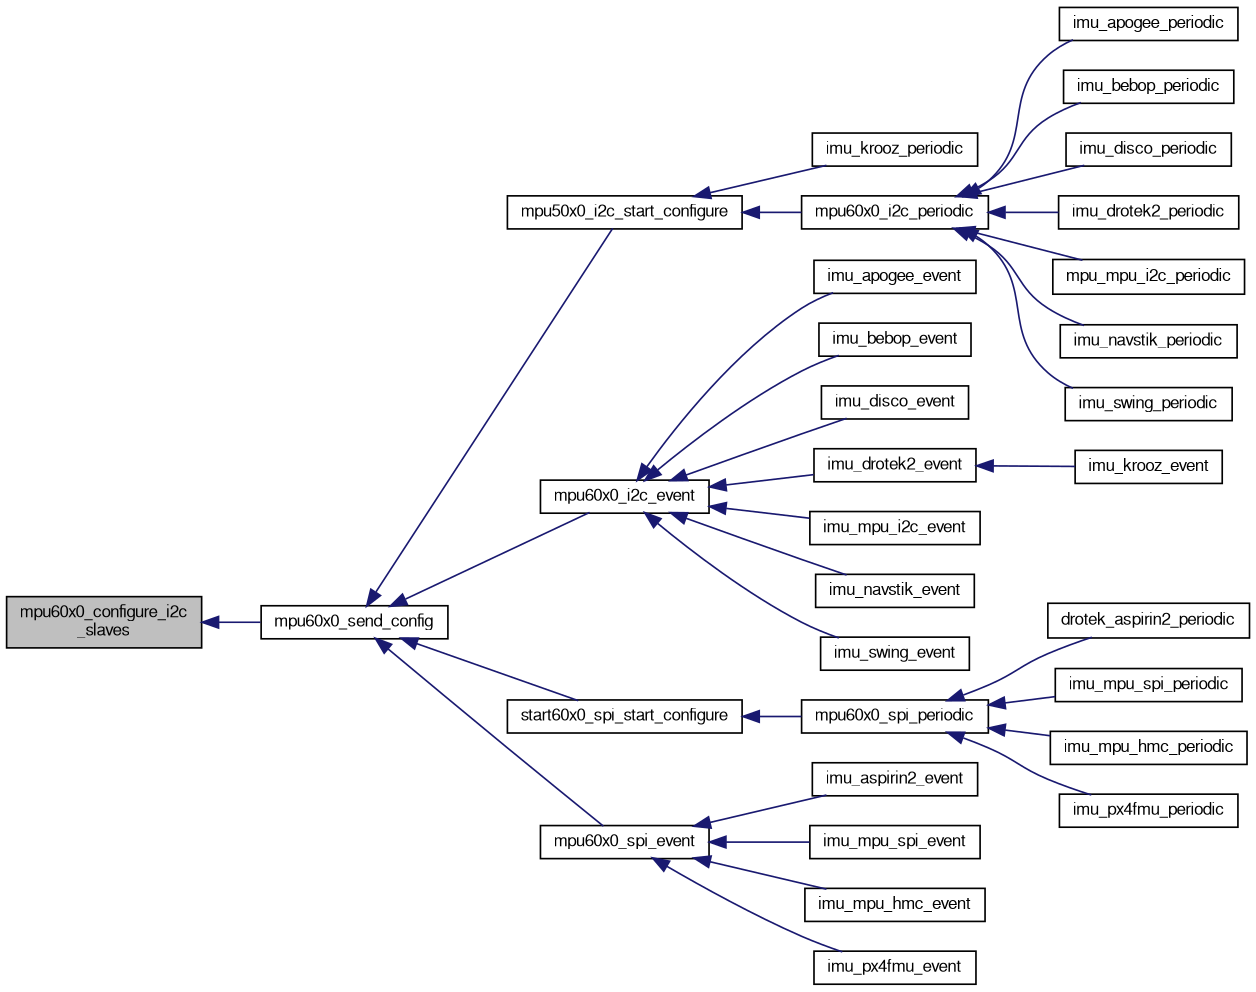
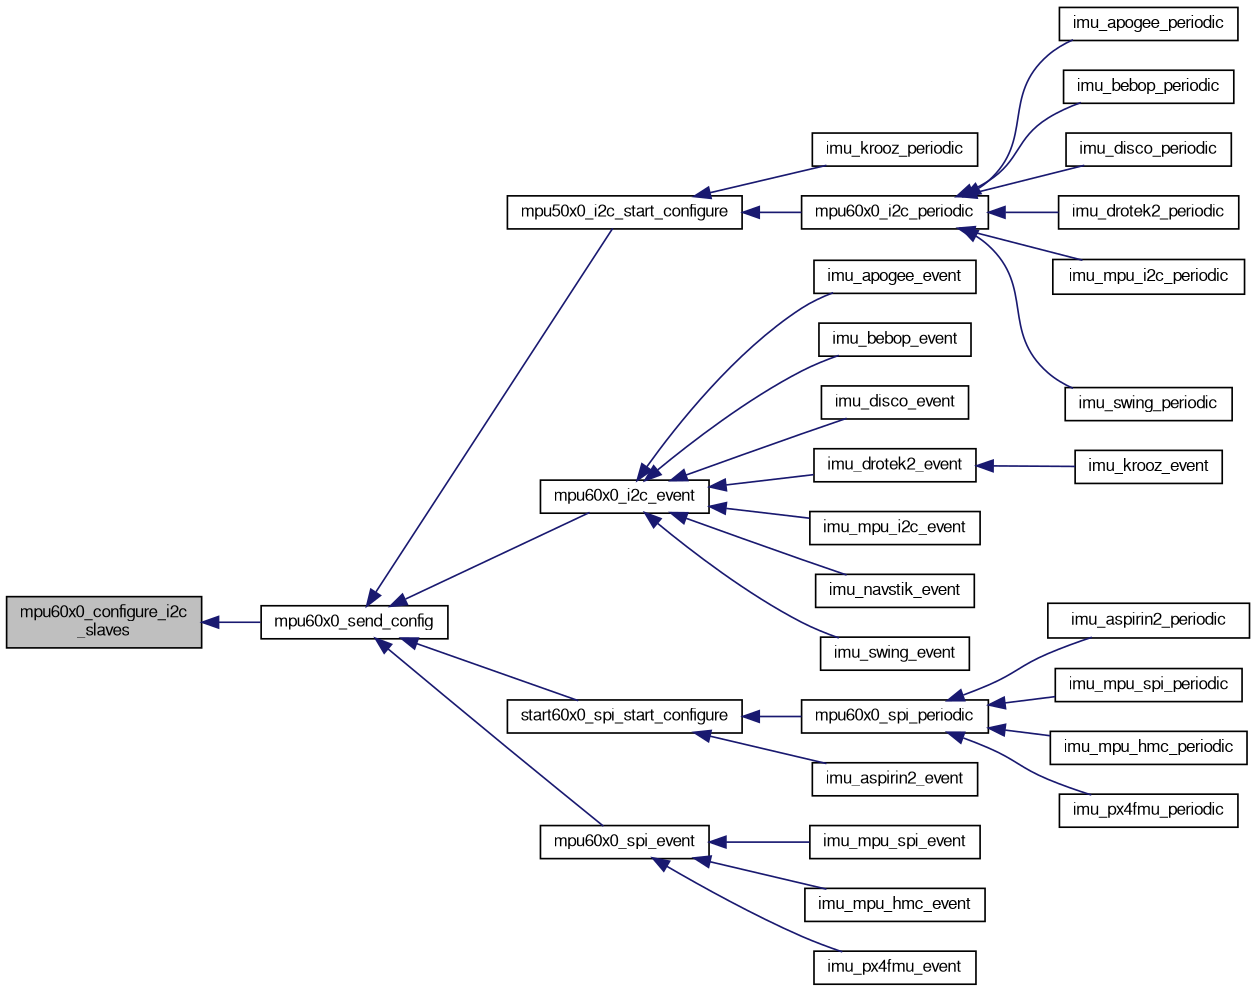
(1149, 277) -> (1149, 277)
(1149, 341) -> none
(1149, 621) -> (1149, 621)
(768, 809) -> (768, 750)
